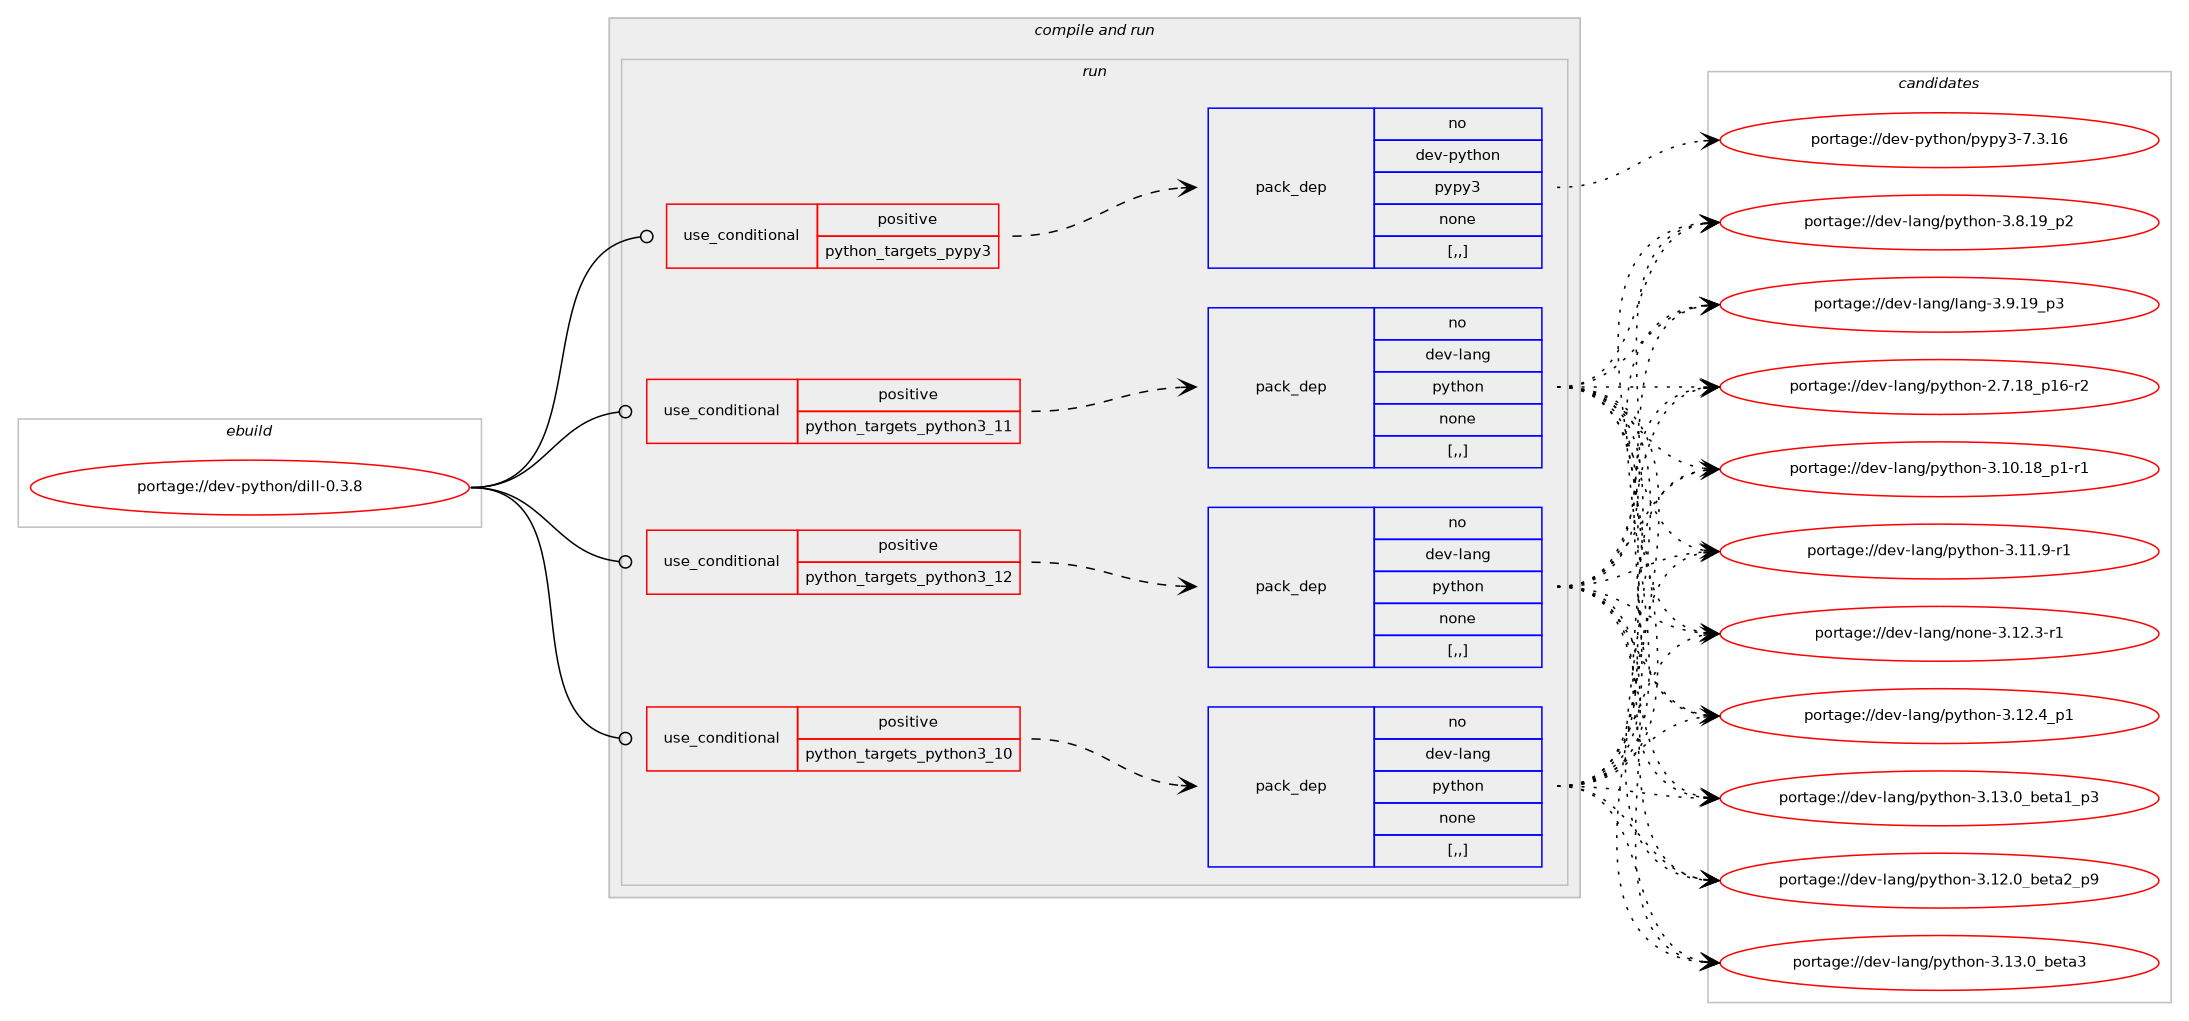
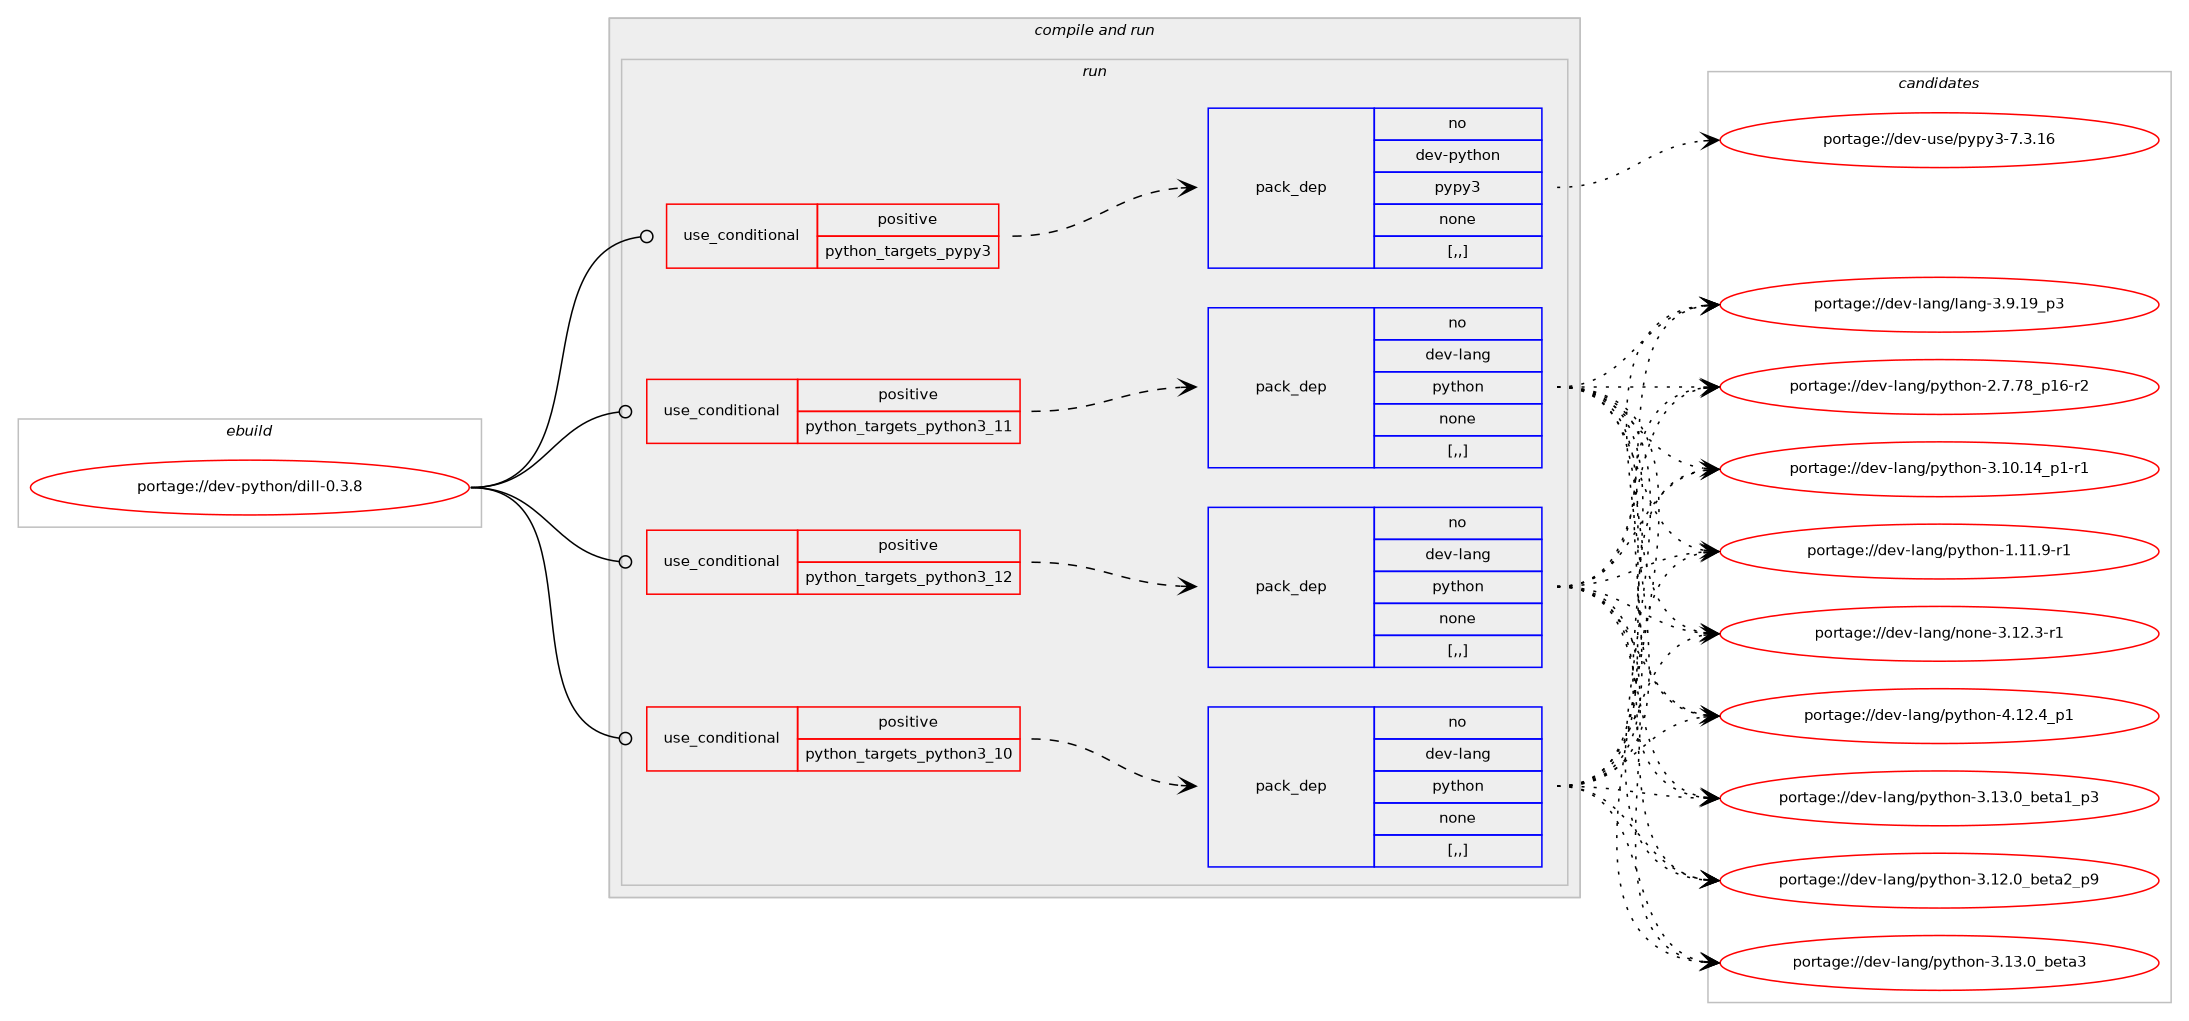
(1940, 140) -> (1940, 140)
(1940, 222) -> none
(1940, 387) -> (1940, 387)
(1940, 469) -> (1940, 469)
(1940, 552) -> (1940, 552)
(1940, 716) -> (1940, 716)
